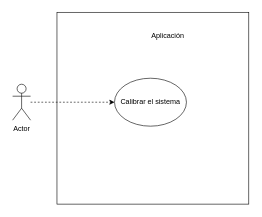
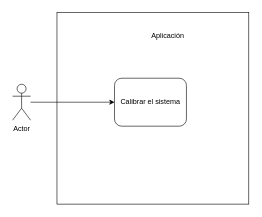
(70, 102) -> (70, 102)
(150, 102) -> (150, 102)
